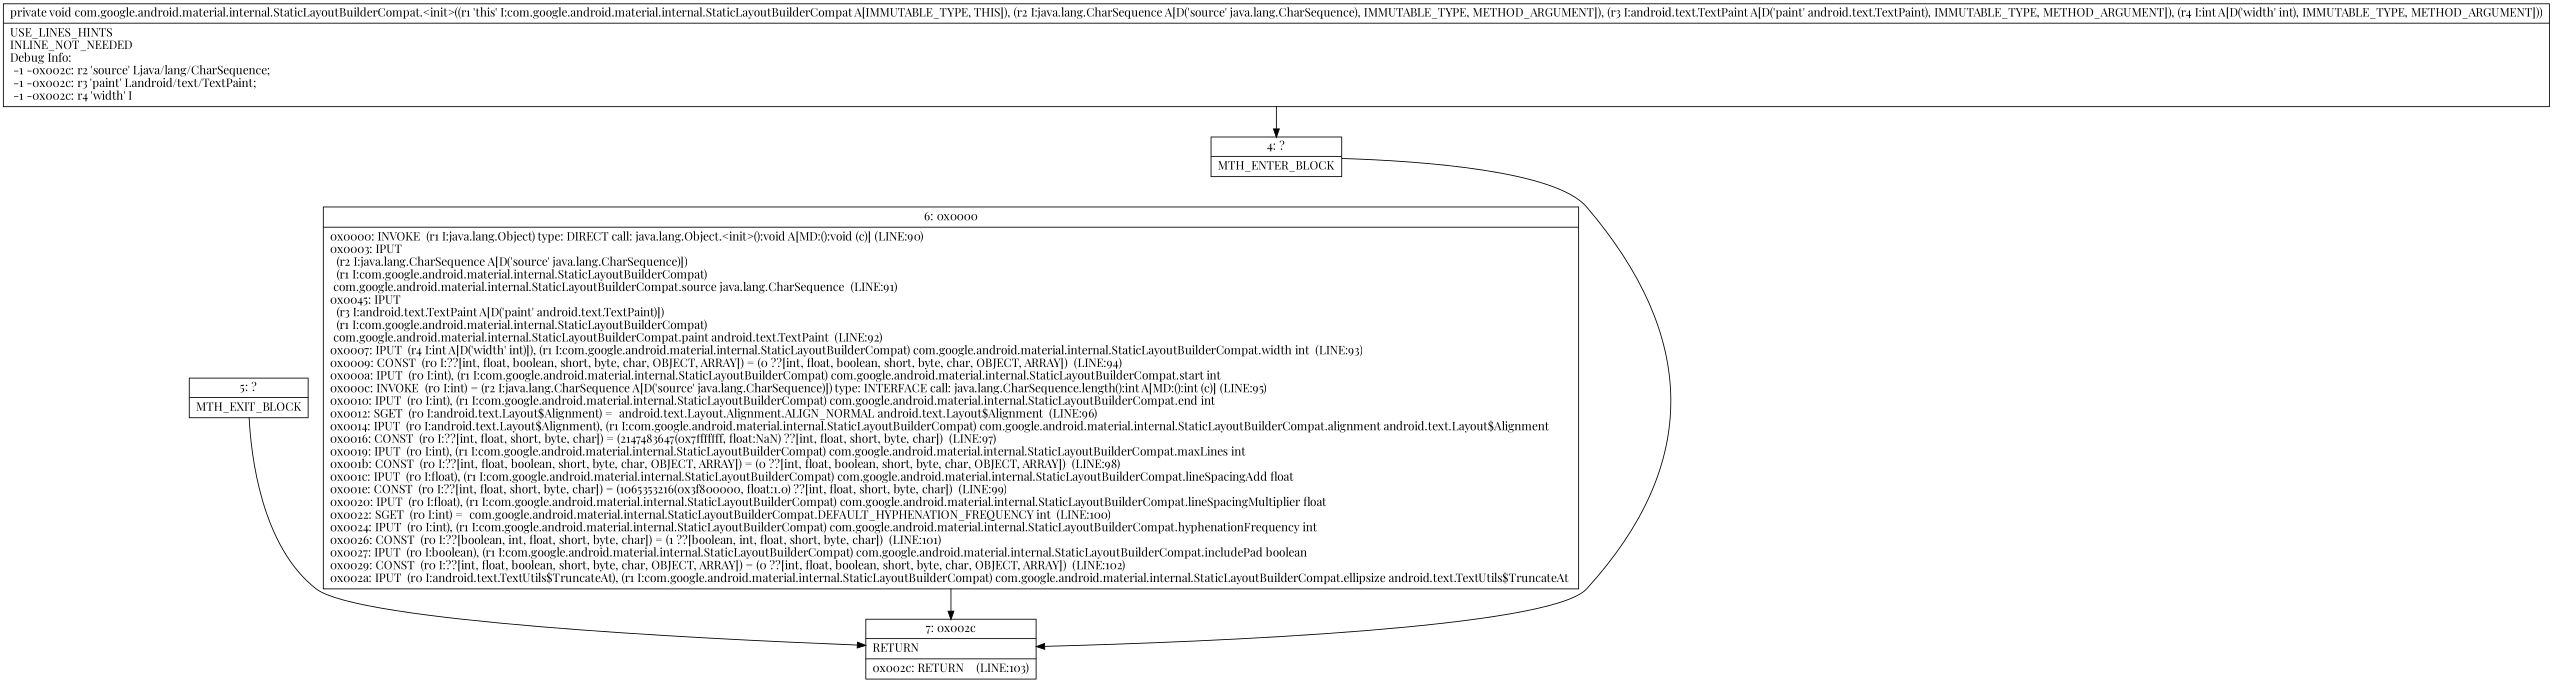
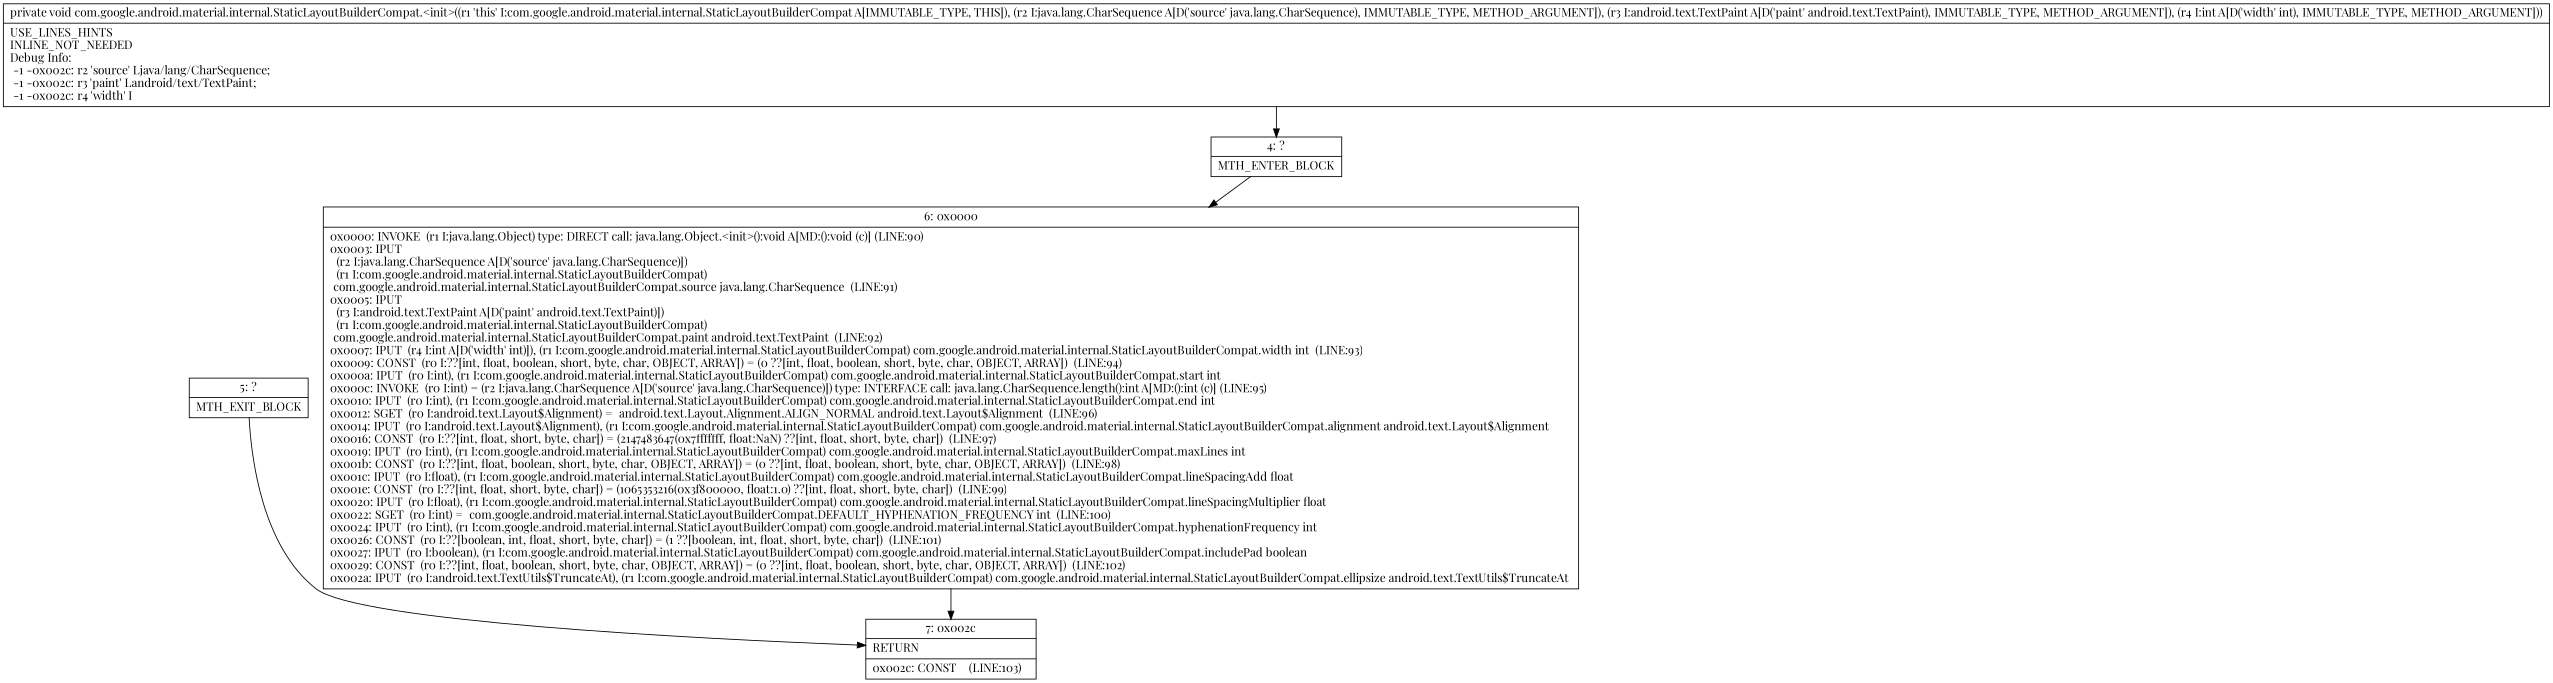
(368, 300) -> (369, 300)
(1627, 537) -> (1233, 189)
(951, 669) -> (947, 669)
